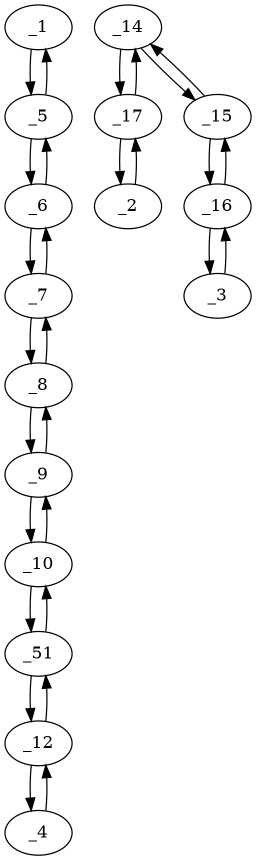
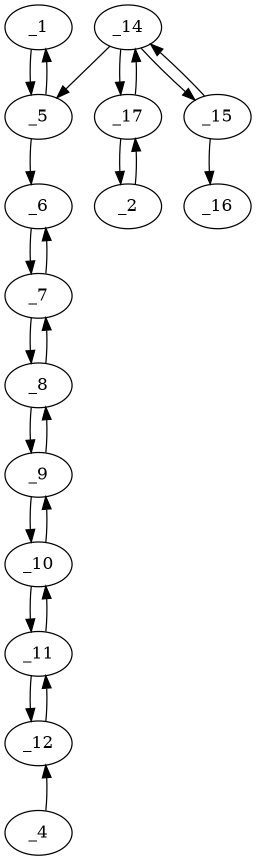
(47, 168) -> (88, 68)
(226, 168) -> none
(218, 296) -> none
(39, 654) -> (39, 654)
(30, 782) -> none
